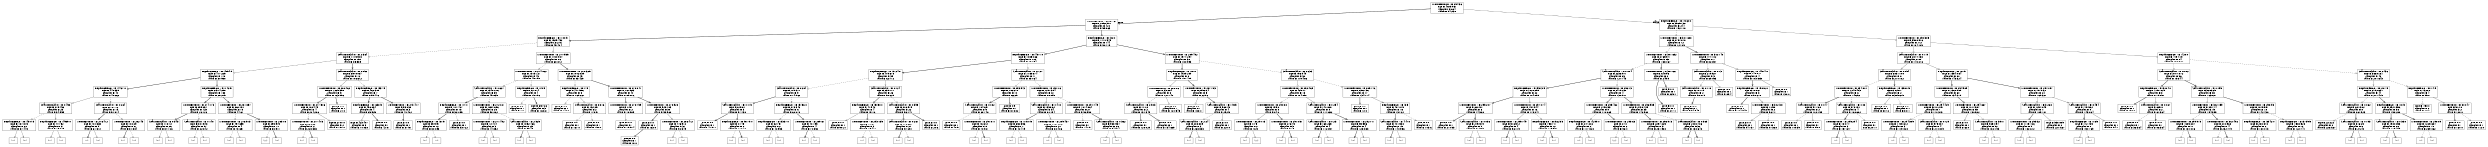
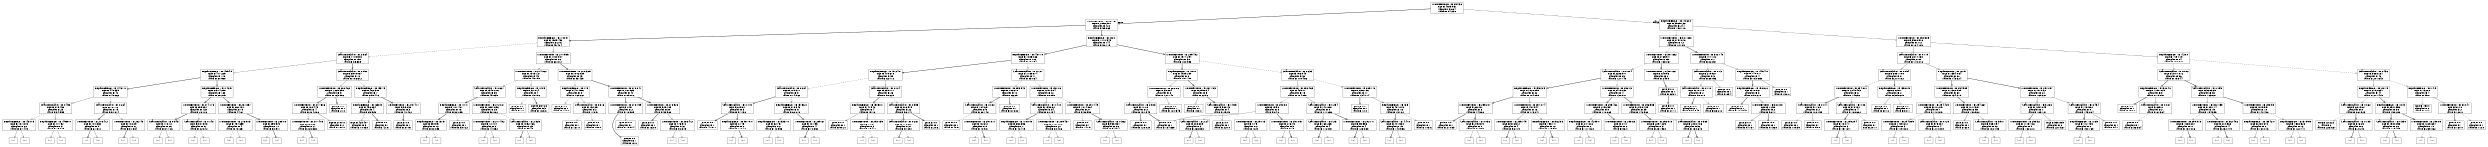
(1656, 92) -> (1668, 99)
(1010, 108) -> (1010, 108)
none -> (1714, 108)
(1262, 116) -> (1215, 115)
(1768, 117) -> (1768, 117)
(2156, 125) -> none
(2326, 125) -> (2326, 125)
(639, 133) -> (613, 126)
